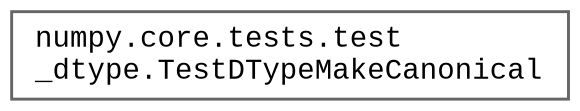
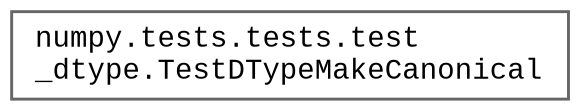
(290, 55) -> (290, 55)
